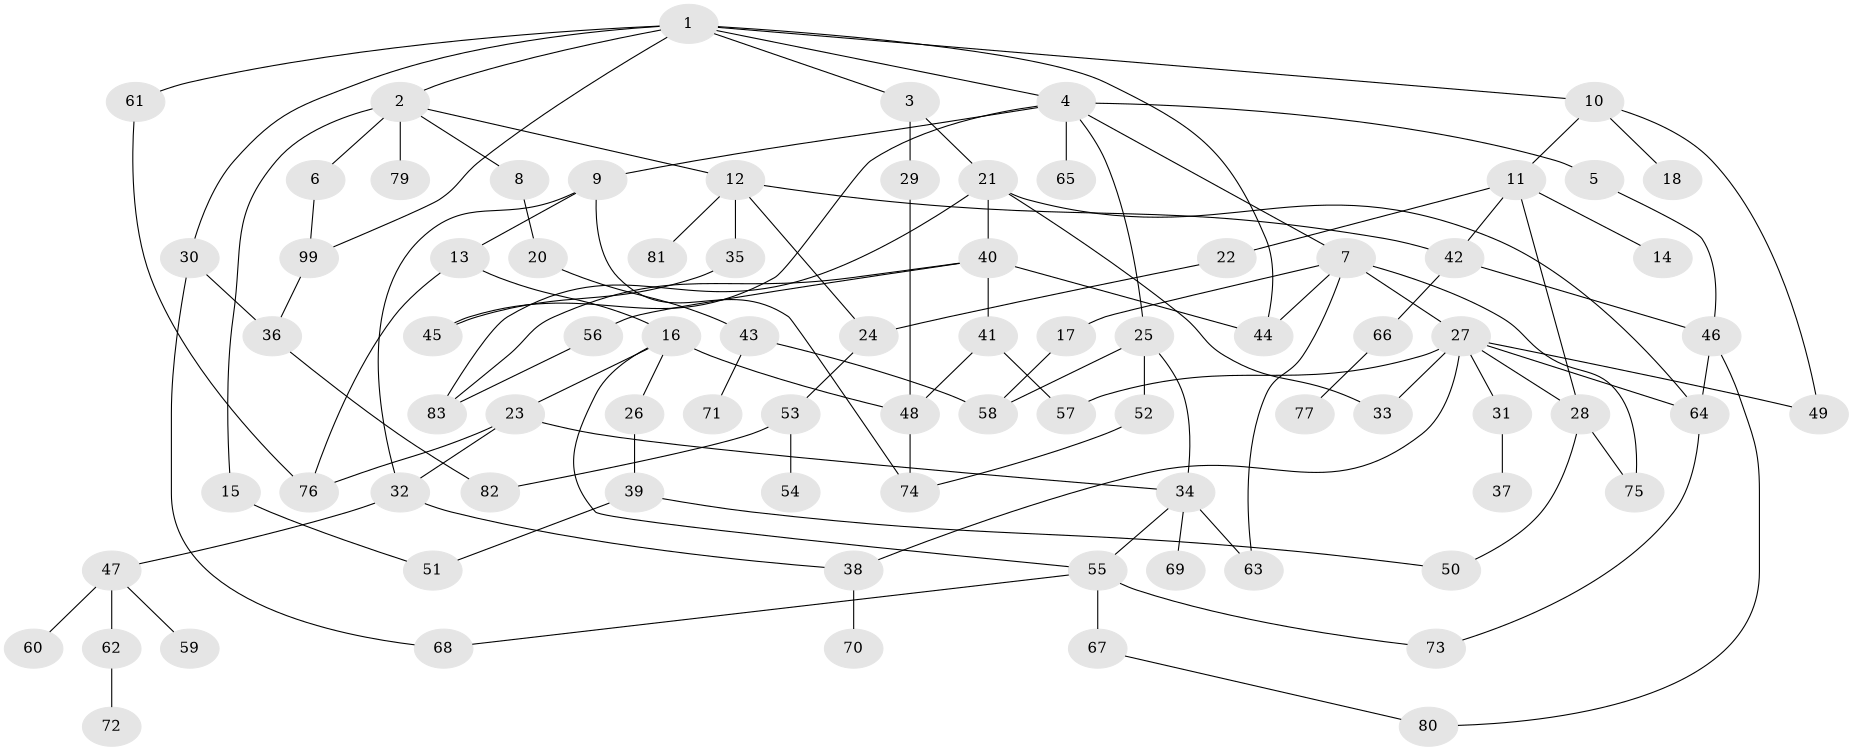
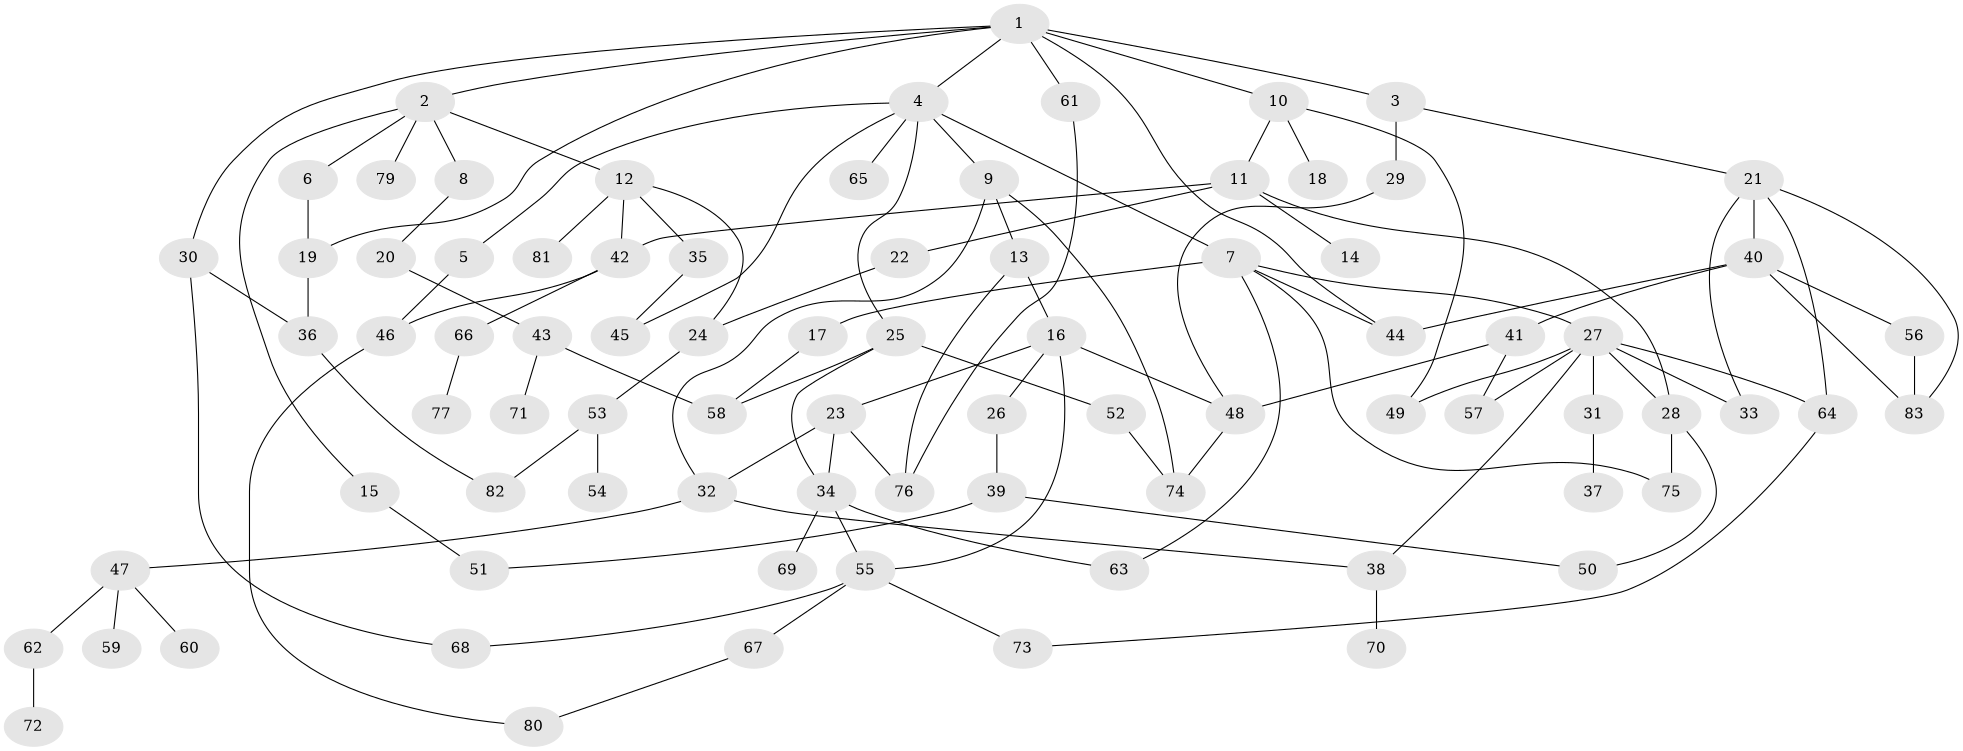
(309, 258) -> (308, 258)
(1706, 375) -> none
